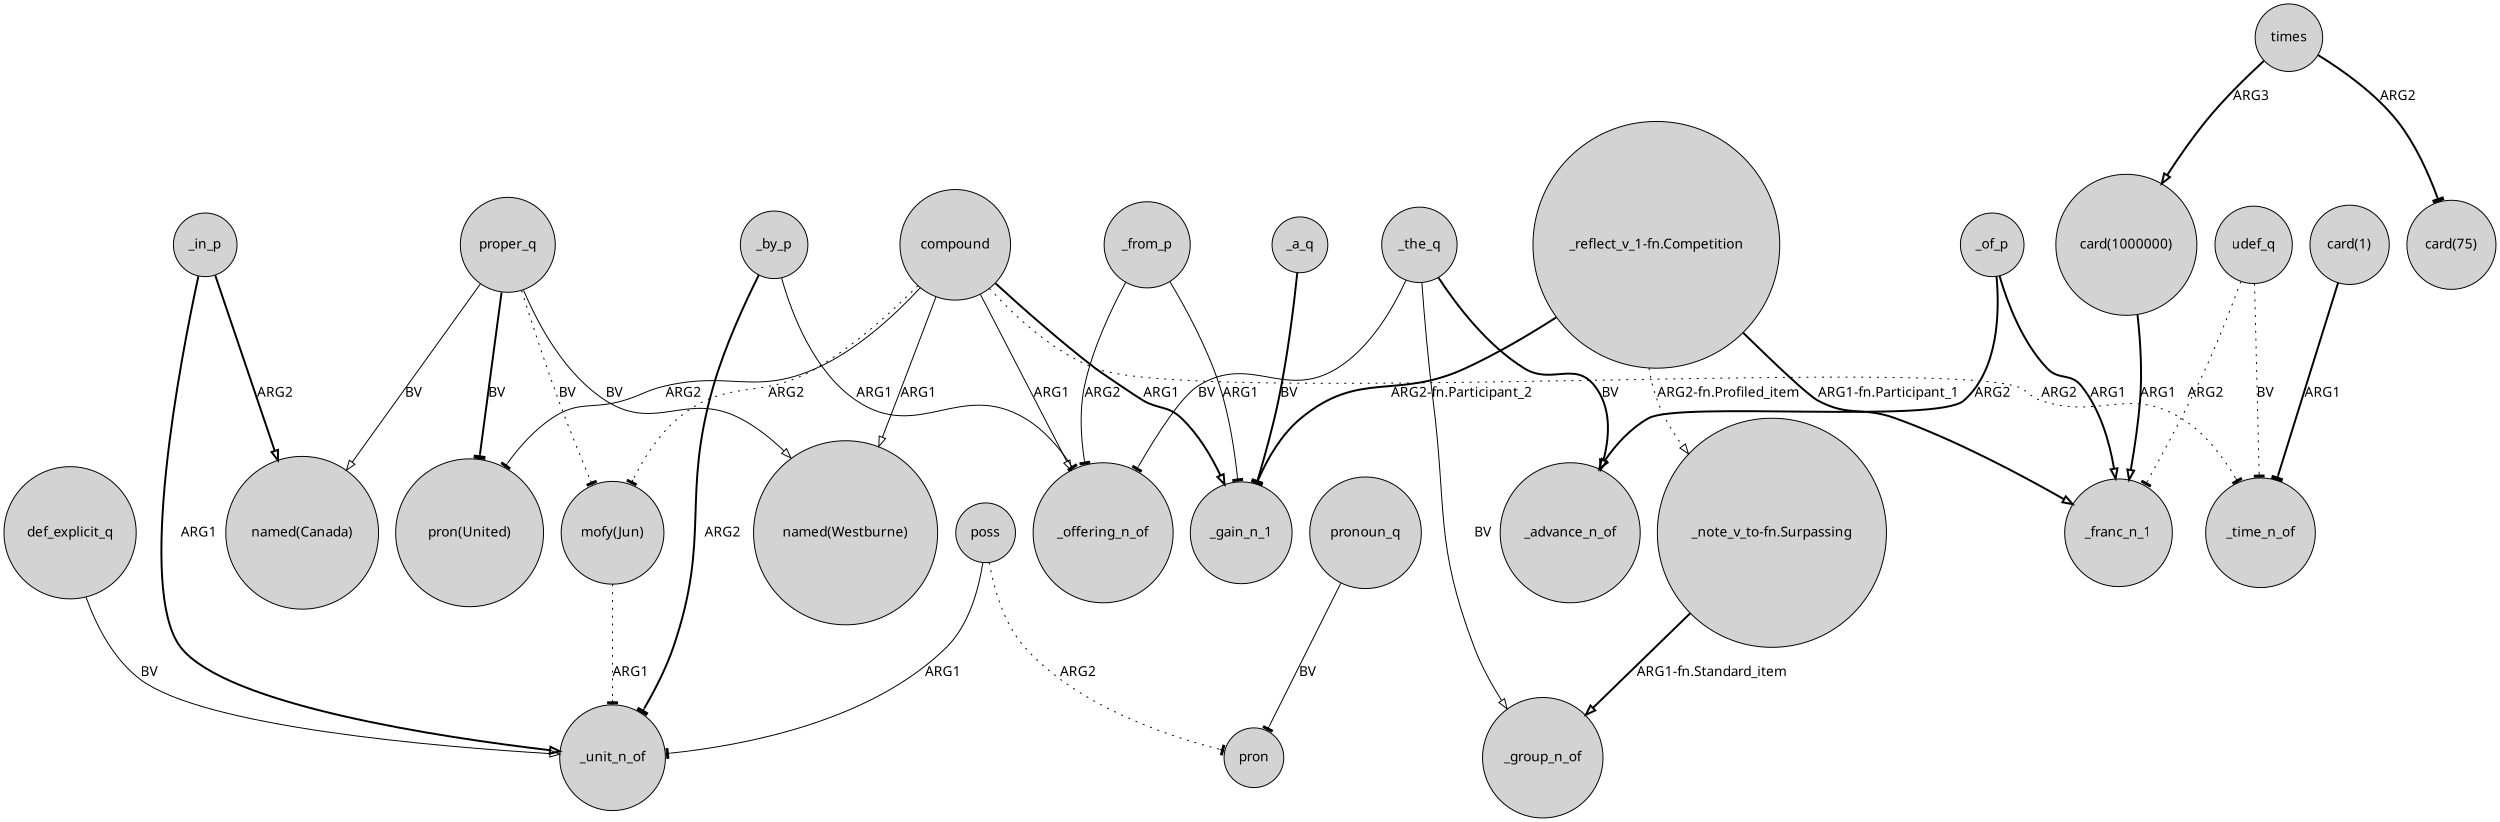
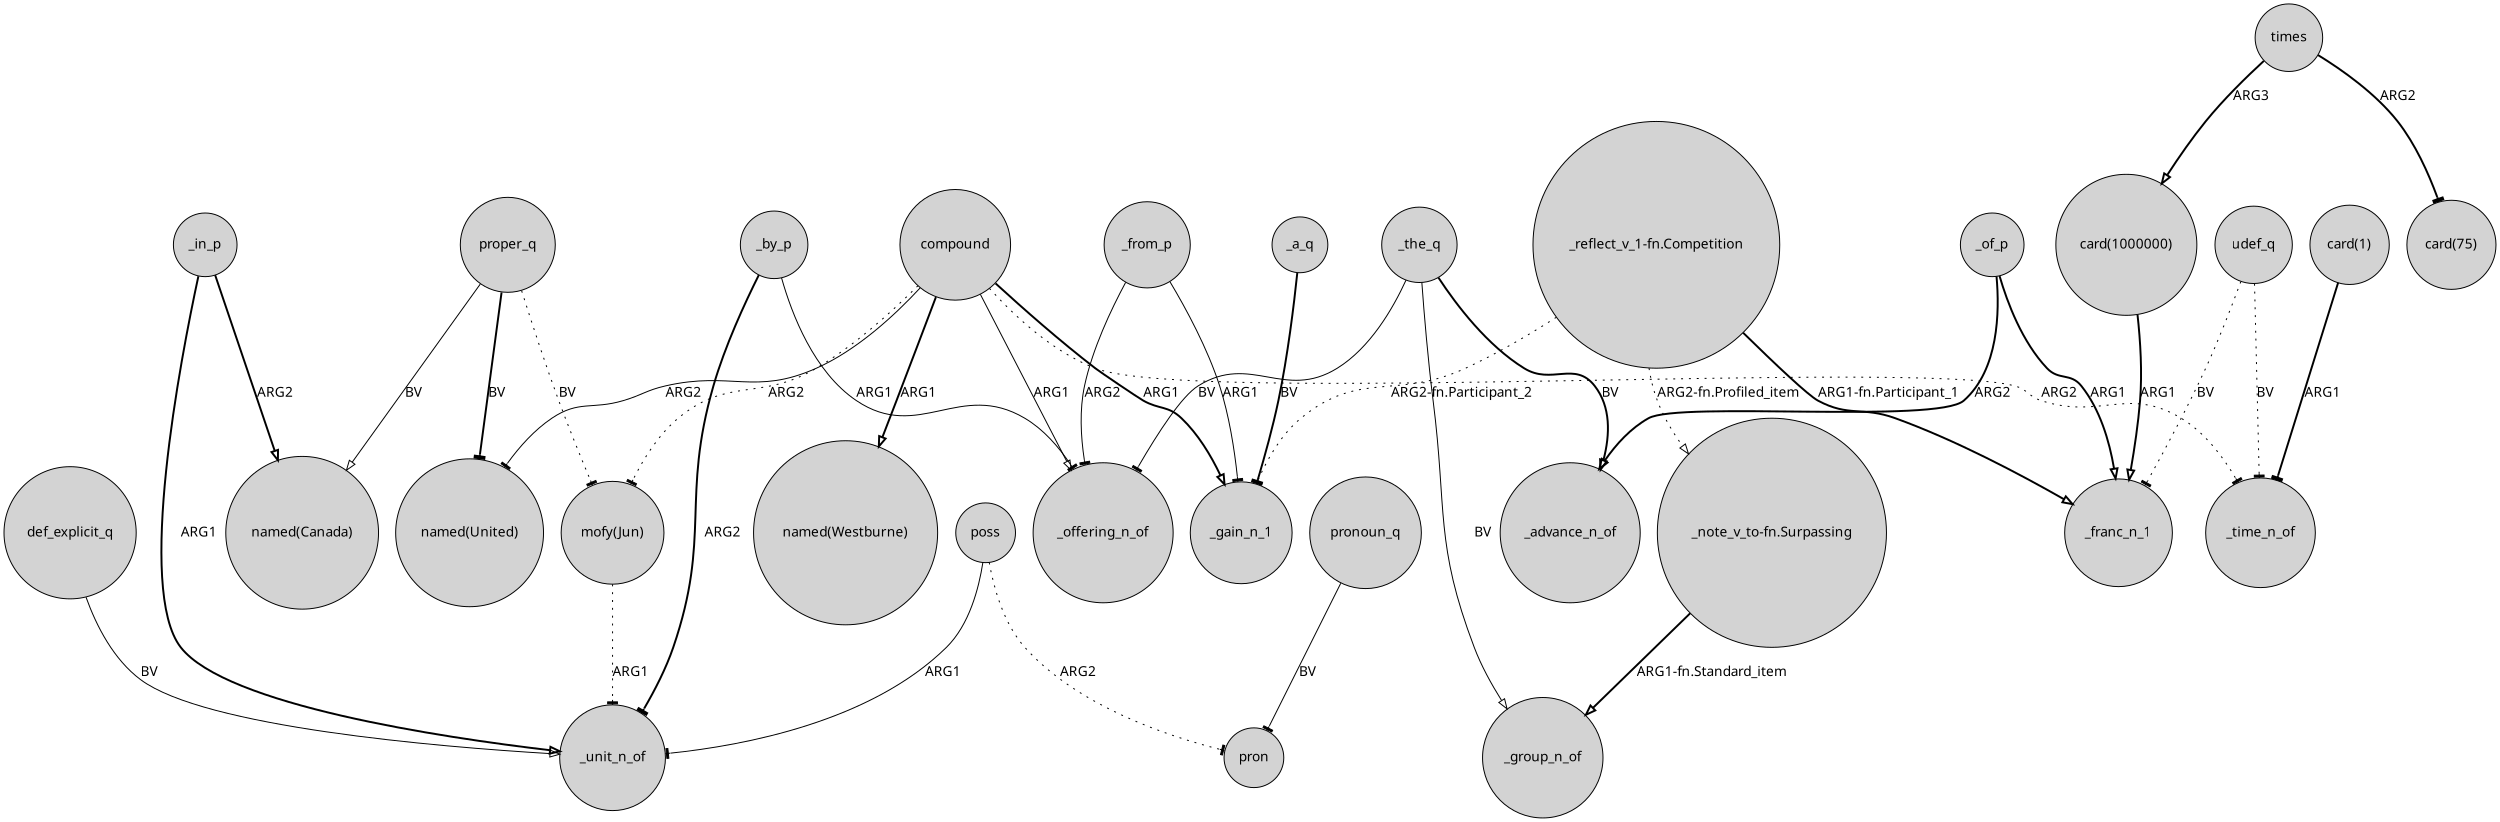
(909, 367) -> (909, 367)
(1360, 390) -> (1360, 390)
(2206, 393) -> (2206, 393)
(630, 411) -> none
(470, 533) -> (470, 533)
